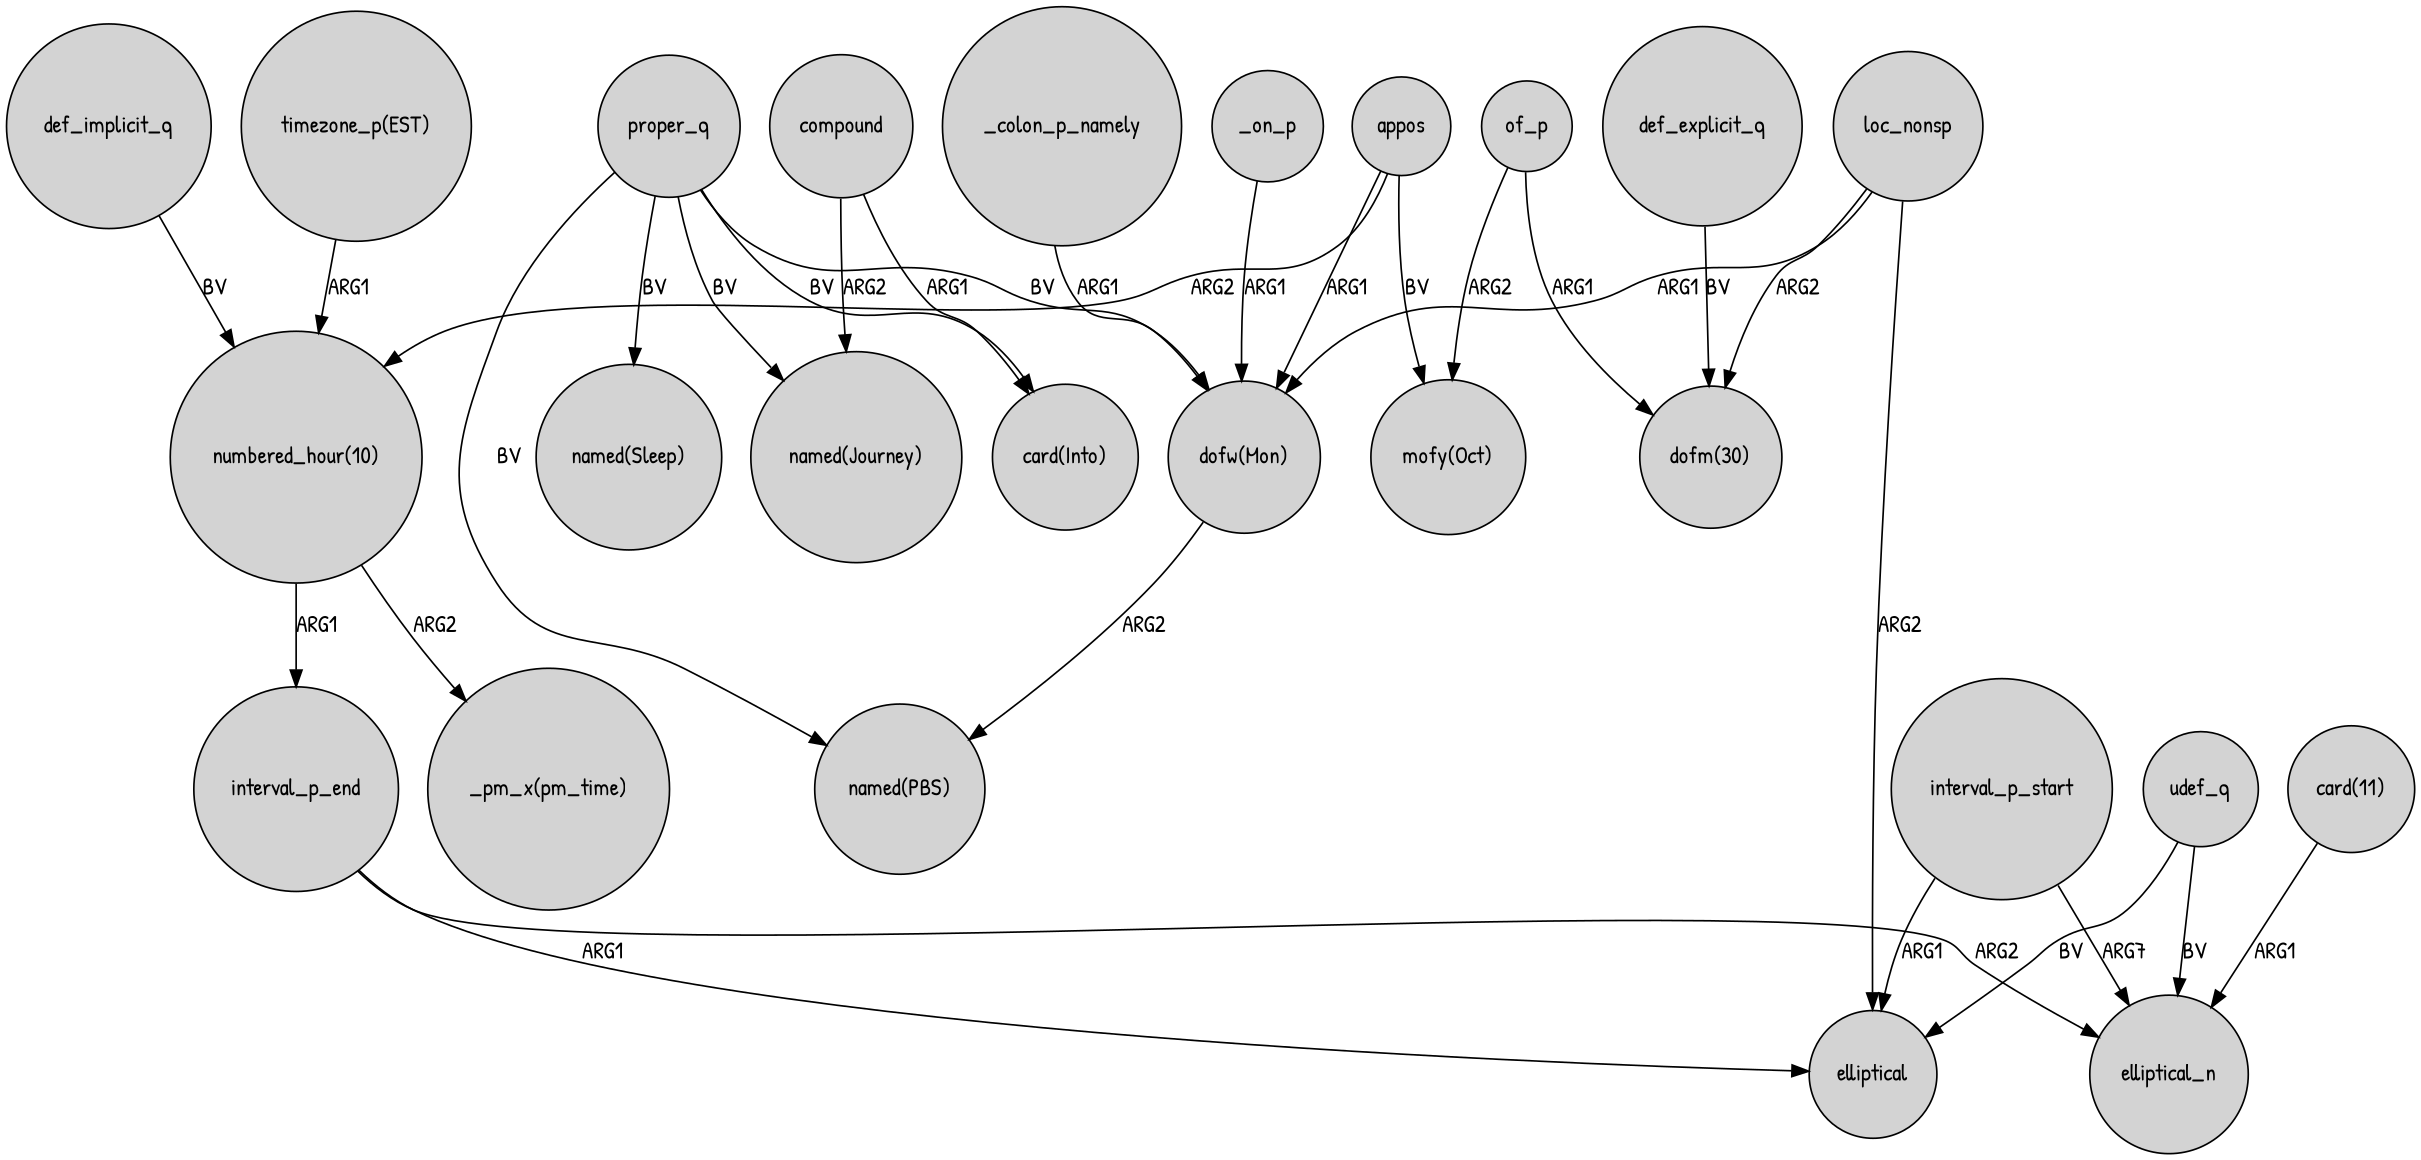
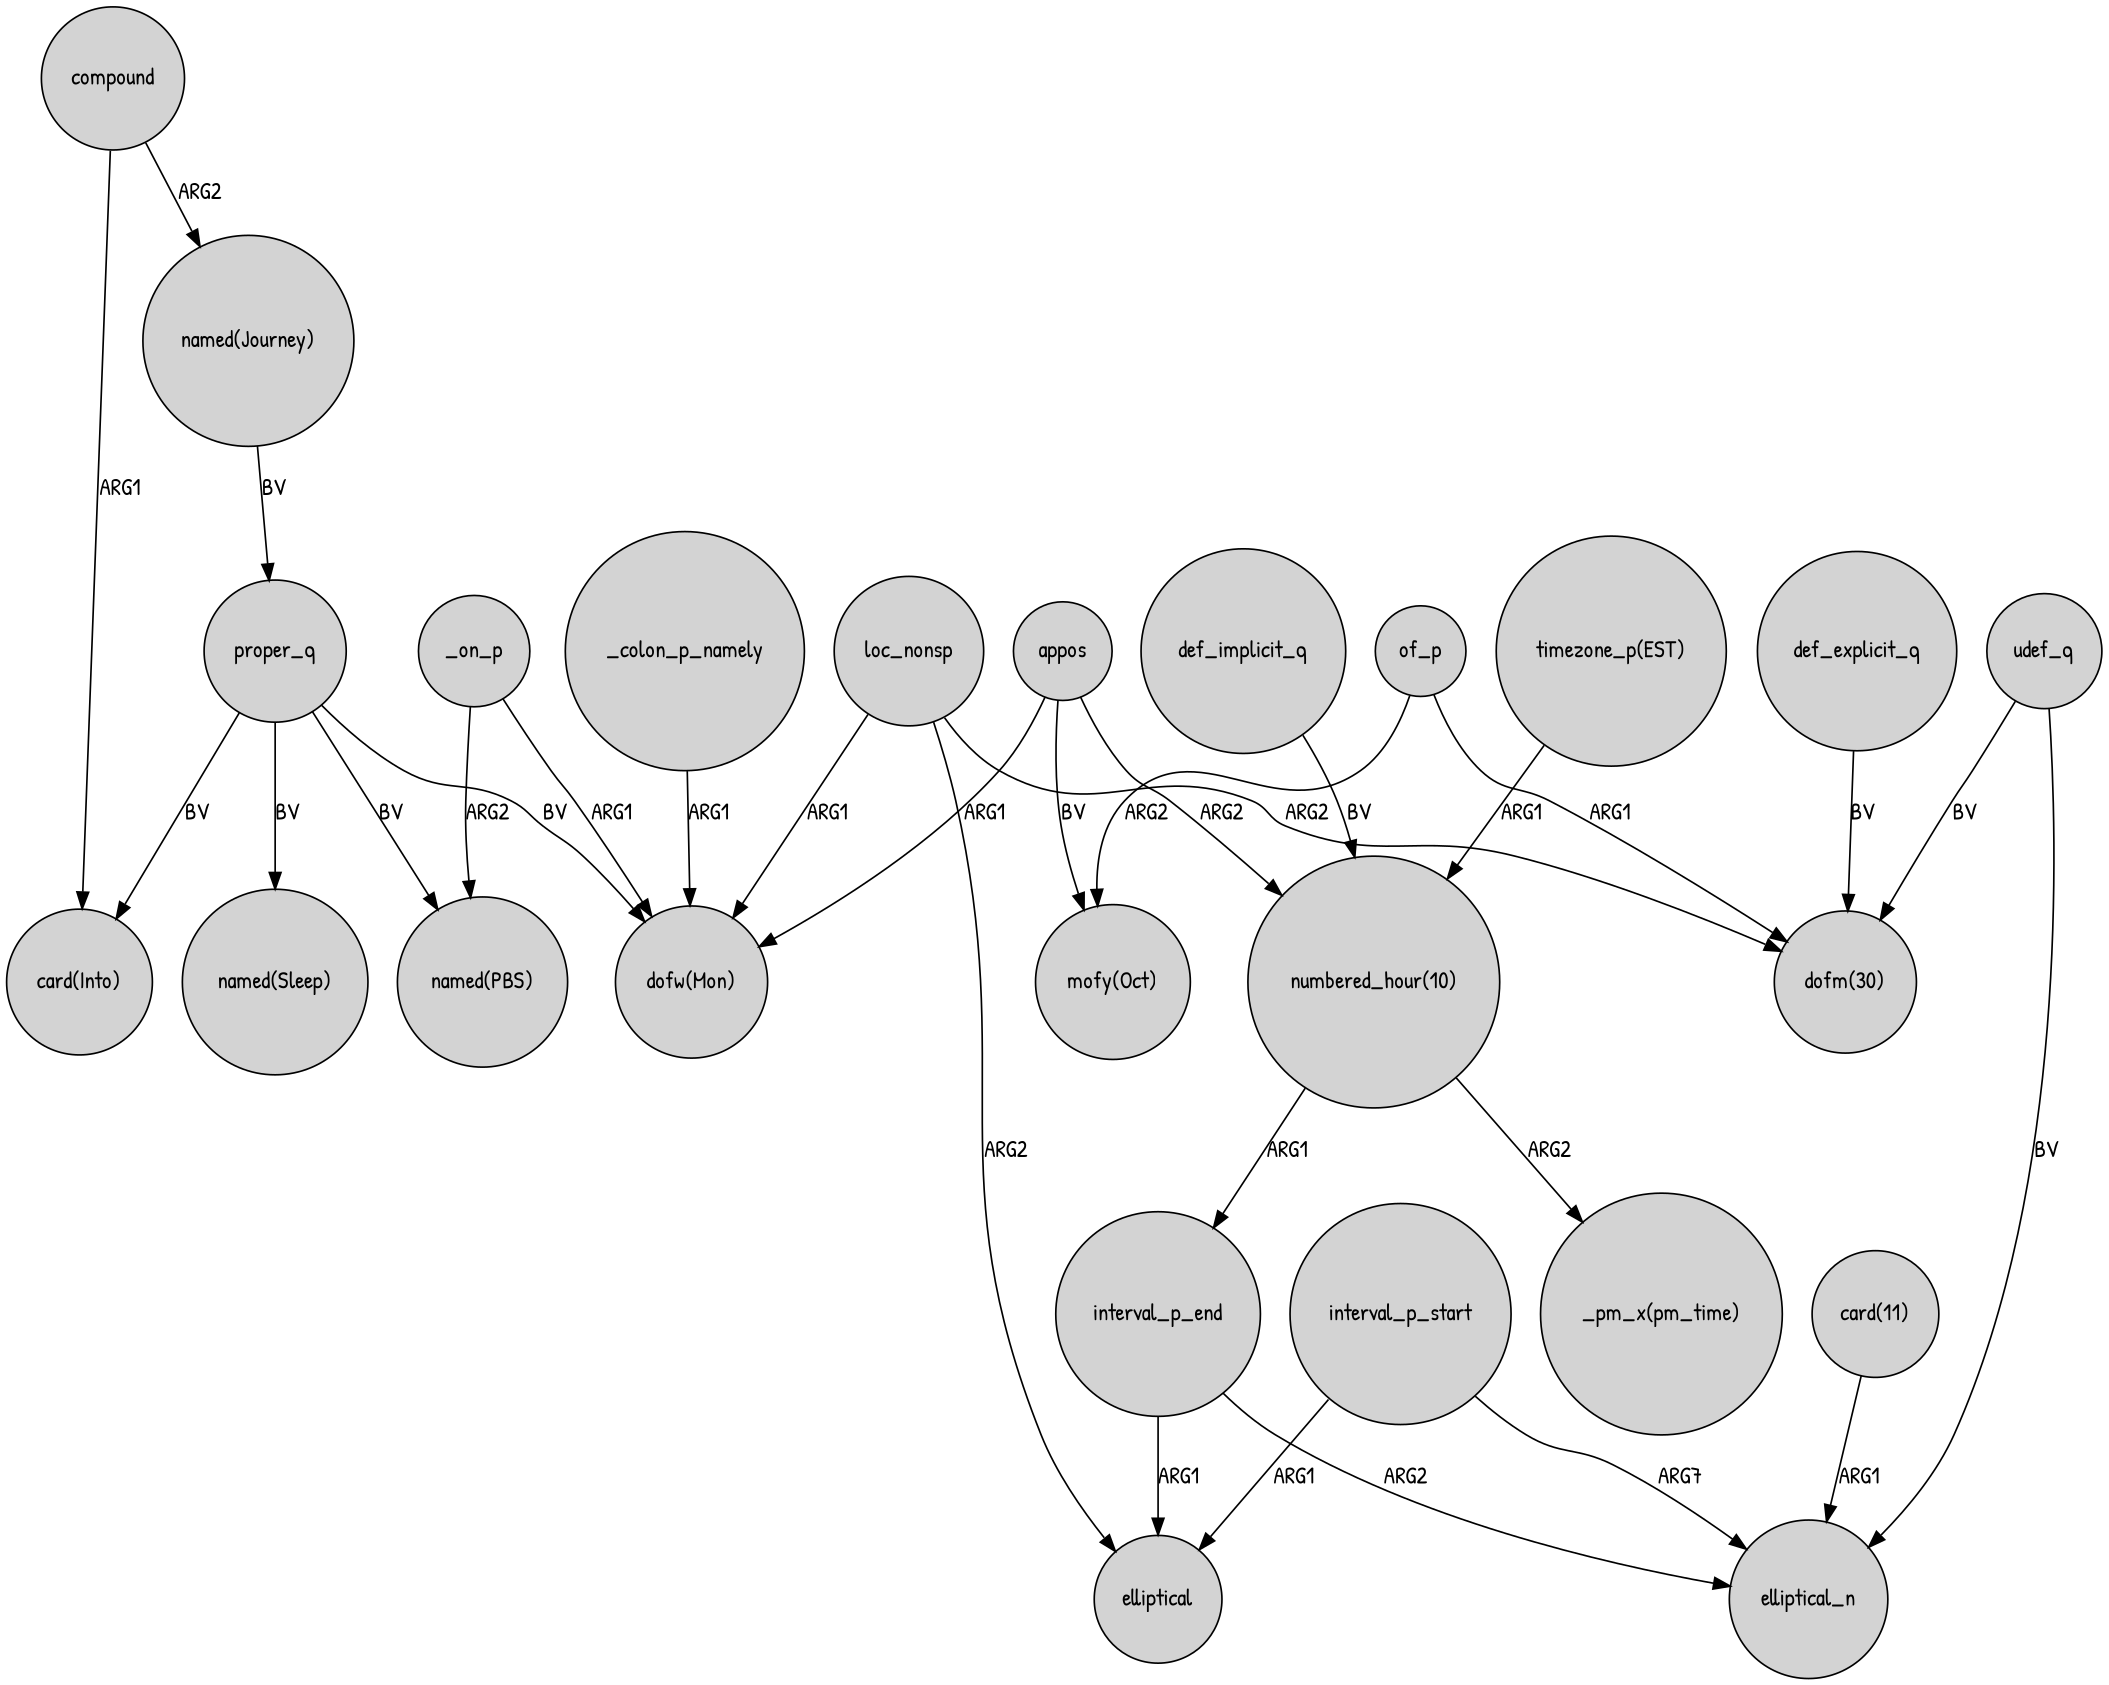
(708, 291) -> (263, 505)
(1101, 634) -> (466, 798)
(2064, 937) -> (1951, 803)
